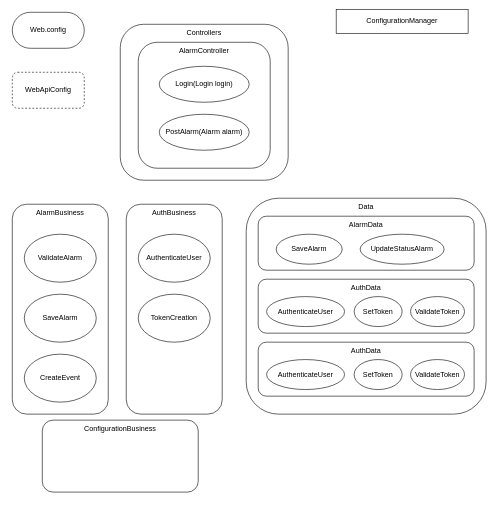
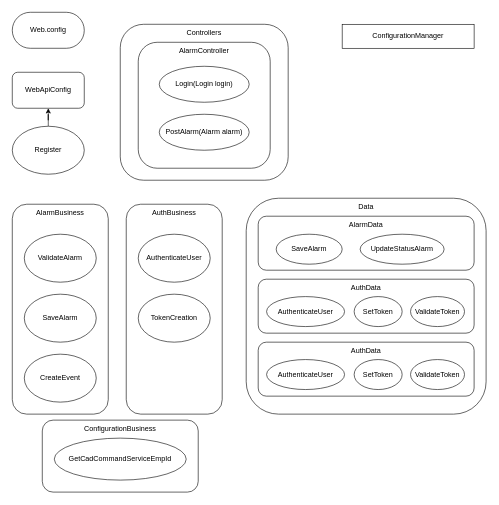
(402, 21) -> (408, 36)
(48, 90) -> (48, 90)
none -> (48, 115)
none -> (48, 150)
none -> (120, 459)
